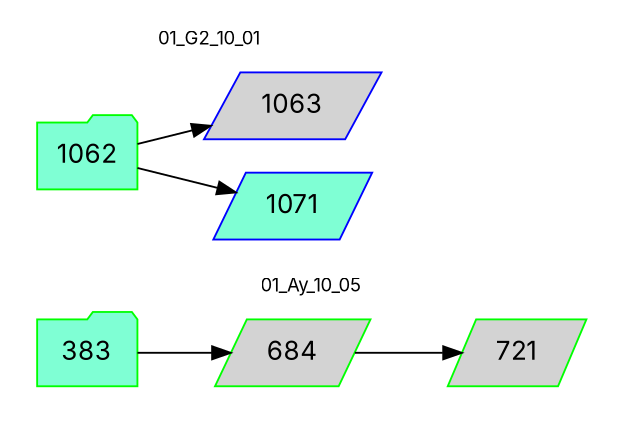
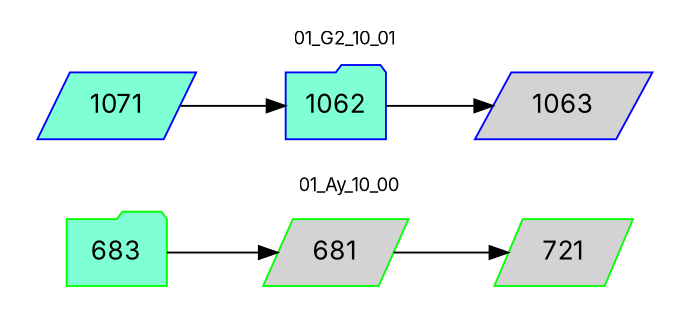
(87, 156) -> (336, 106)
(177, 178) -> (223, 106)
(312, 287) -> (350, 187)
(87, 353) -> (117, 253)
(293, 353) -> (336, 253)
